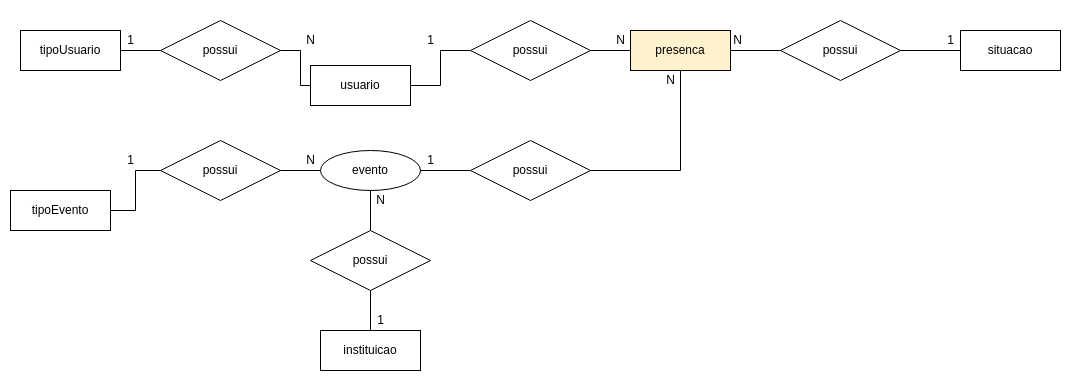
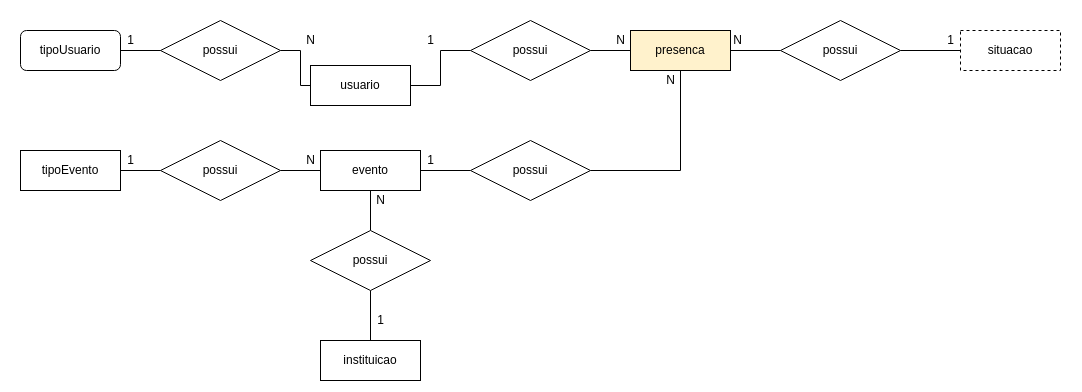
(71, 51) -> (71, 51)
(1011, 51) -> (1011, 51)
(371, 171) -> (371, 171)
(61, 211) -> (71, 171)
(371, 351) -> (371, 361)
